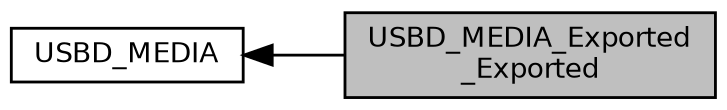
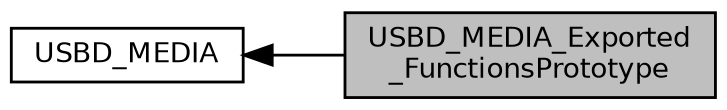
(530, 55) -> (530, 55)
